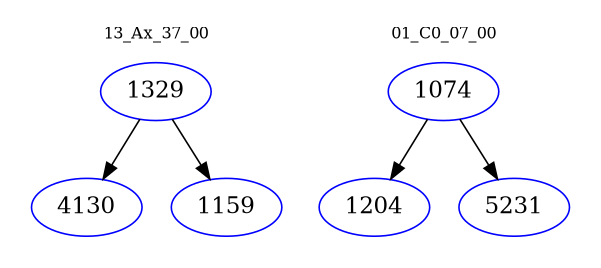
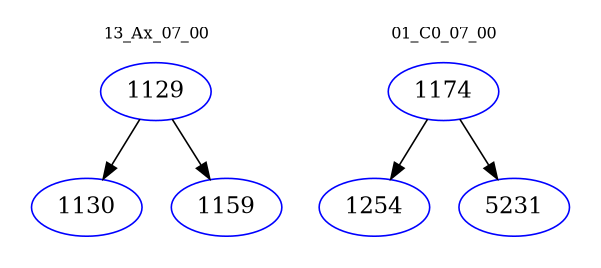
(157, 35) -> (157, 35)
(156, 92) -> (156, 92)
(444, 92) -> (444, 92)
(87, 207) -> (87, 207)
(374, 207) -> (374, 207)
